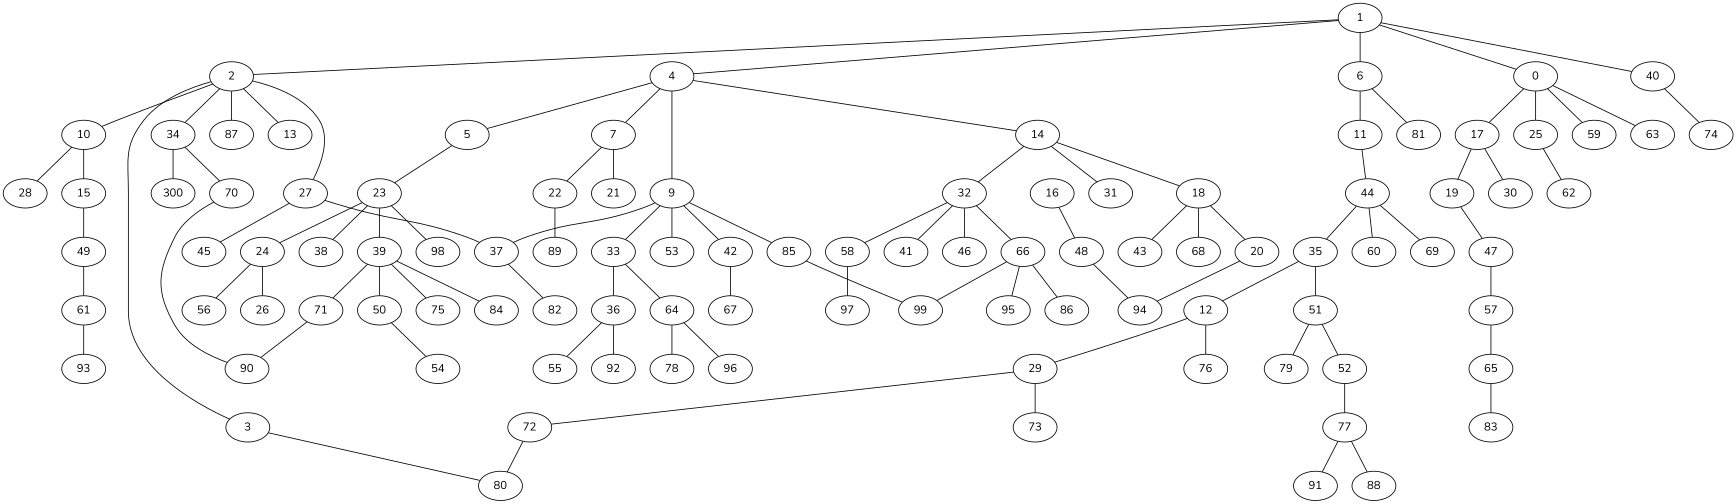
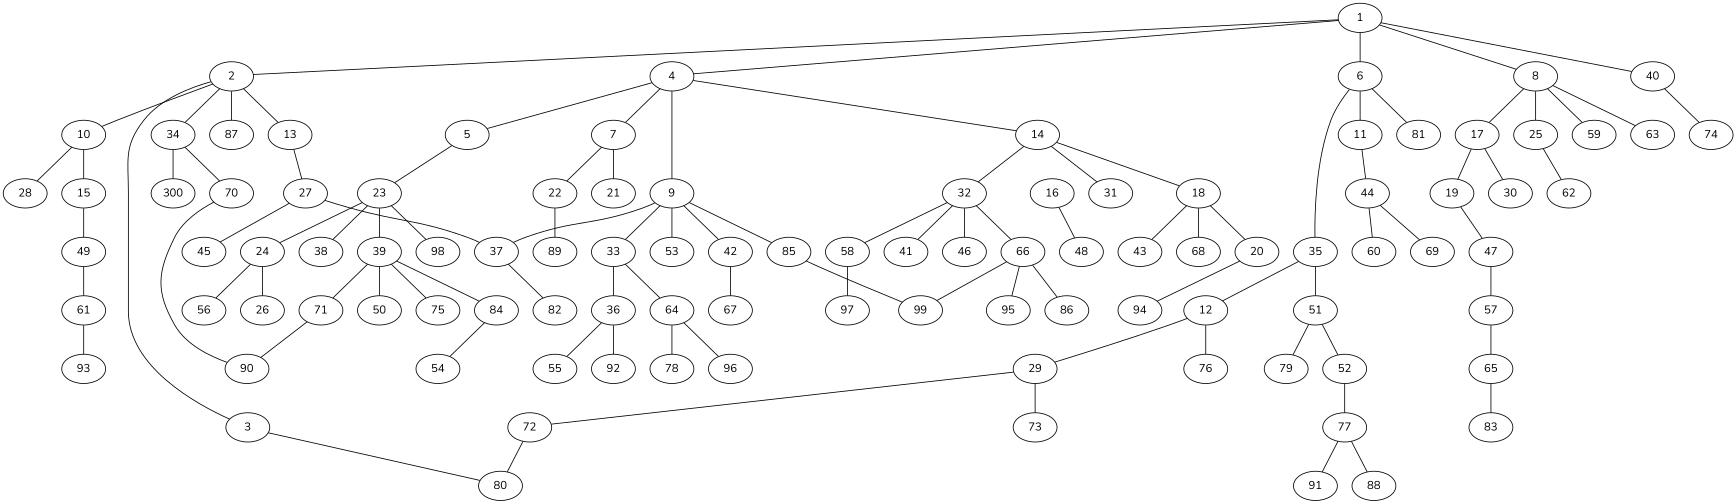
(1536, 76) -> (1536, 76)
(314, 113) -> (298, 164)
(1341, 223) -> (1321, 160)
(1111, 281) -> none
(409, 340) -> (467, 340)
